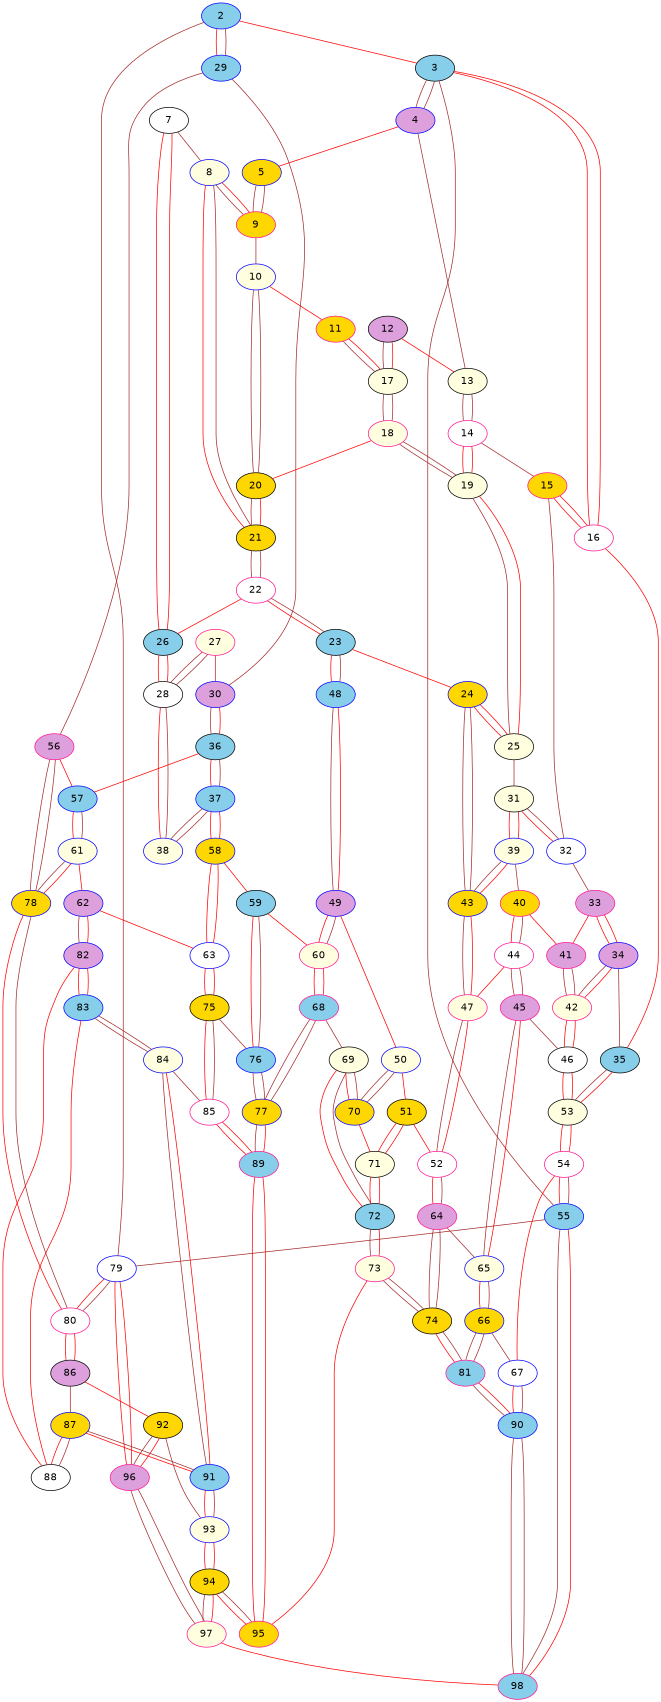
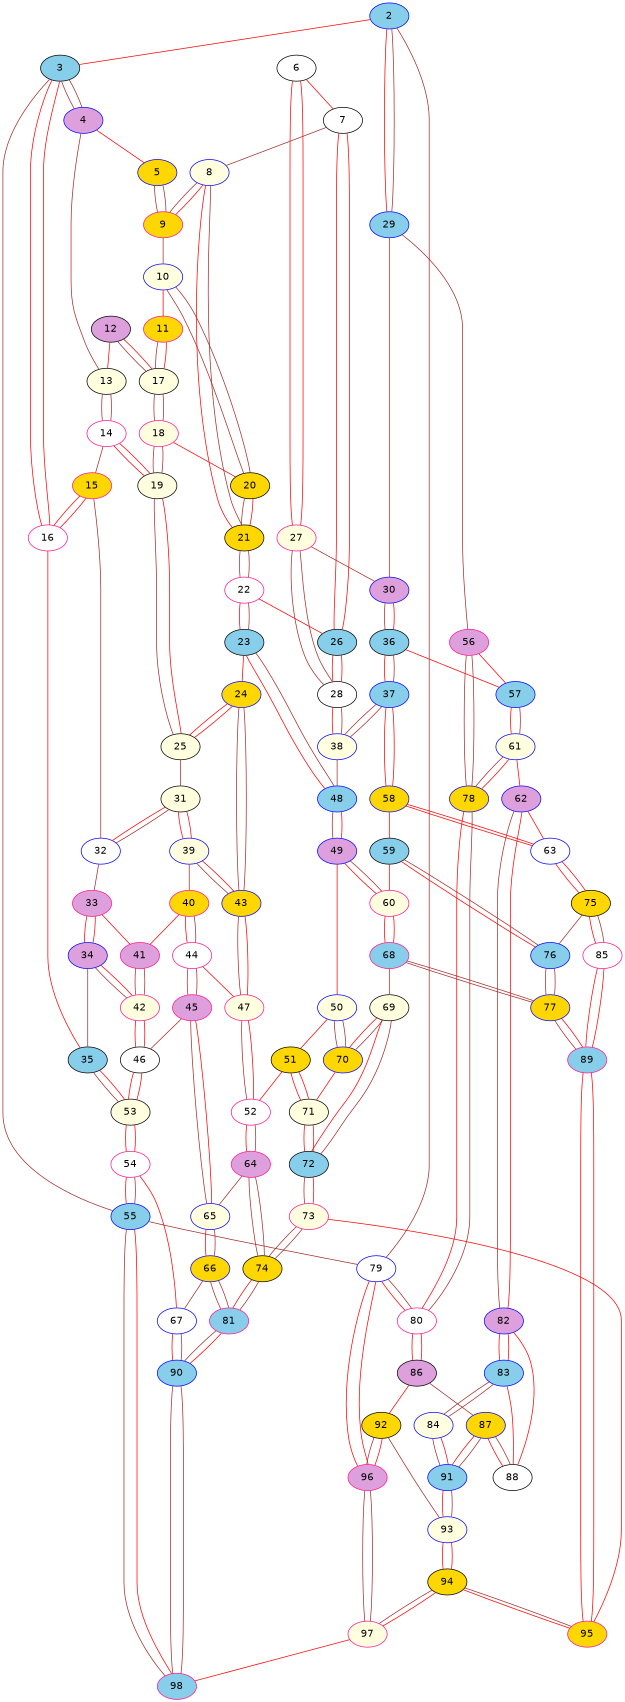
none -> (297, 68)
none -> (337, 773)
(186, 1086) -> none
